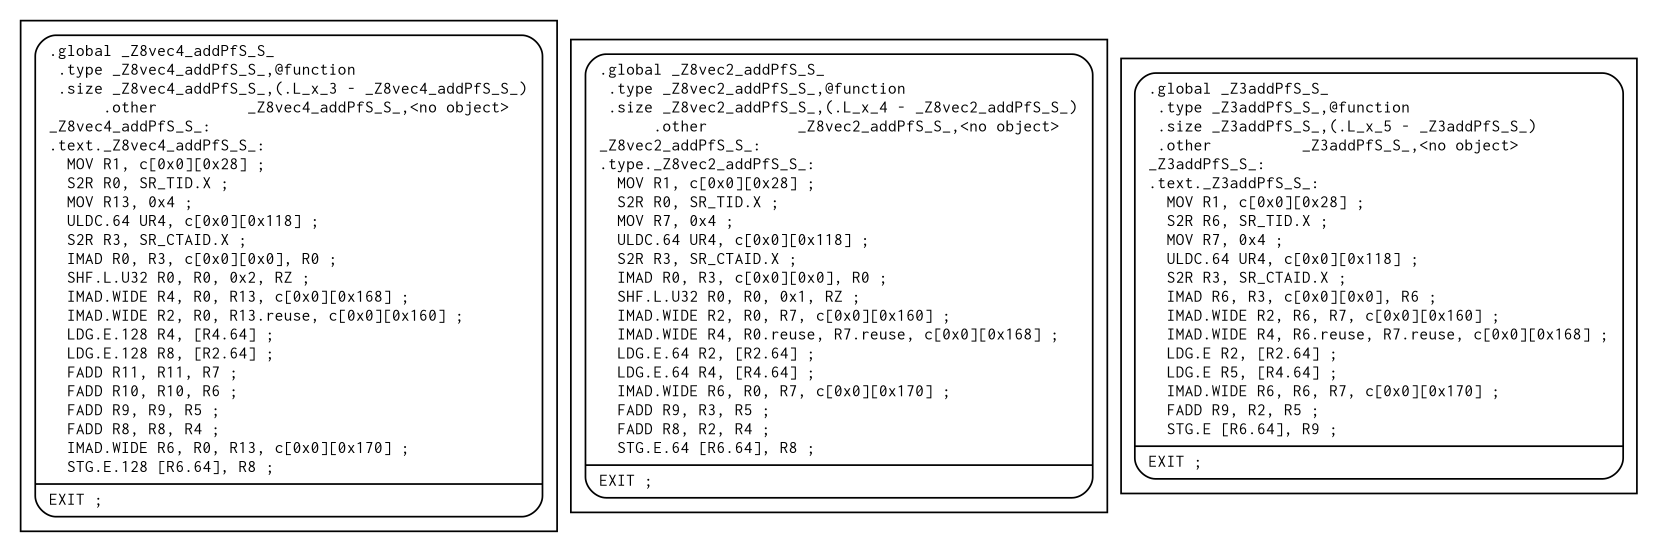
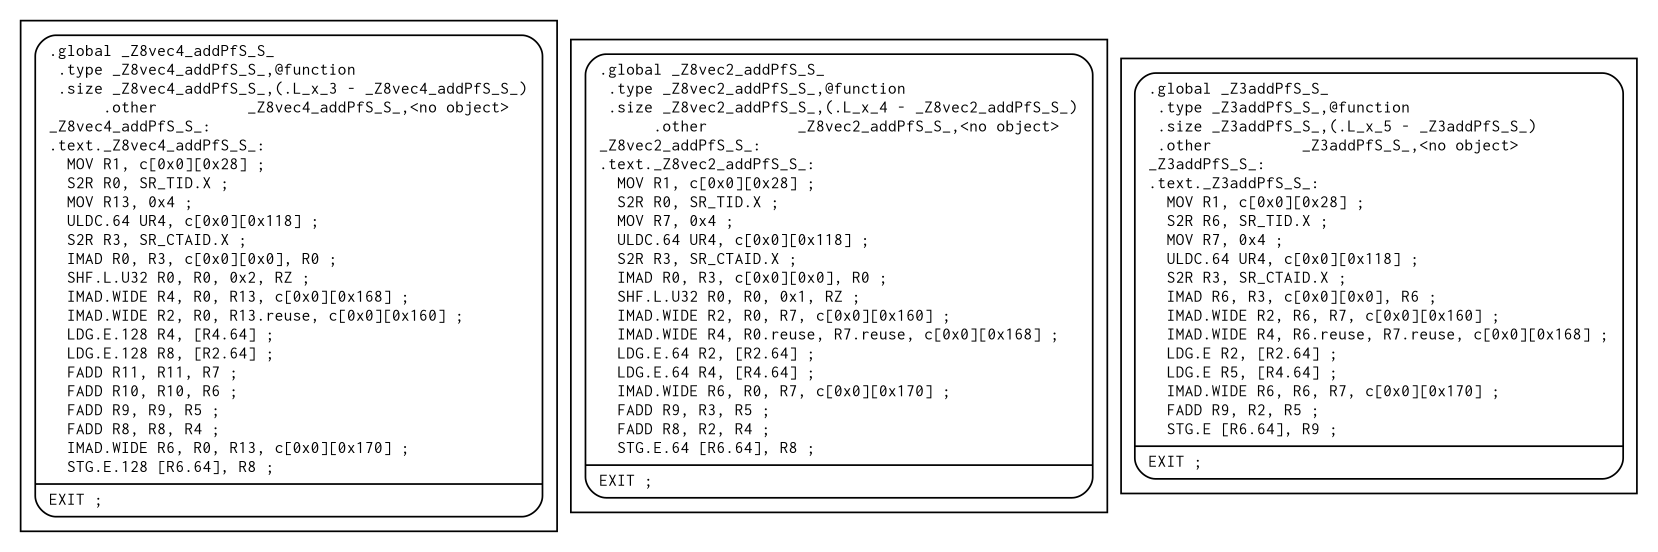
(708, 164) -> (708, 164)
